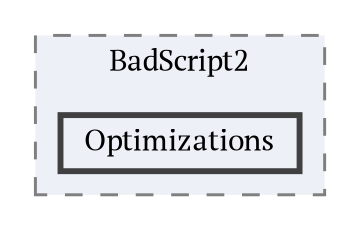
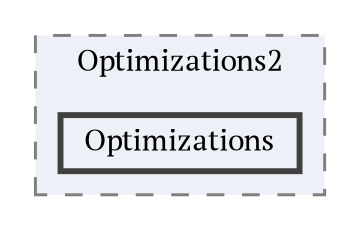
(180, 63) -> (180, 63)
